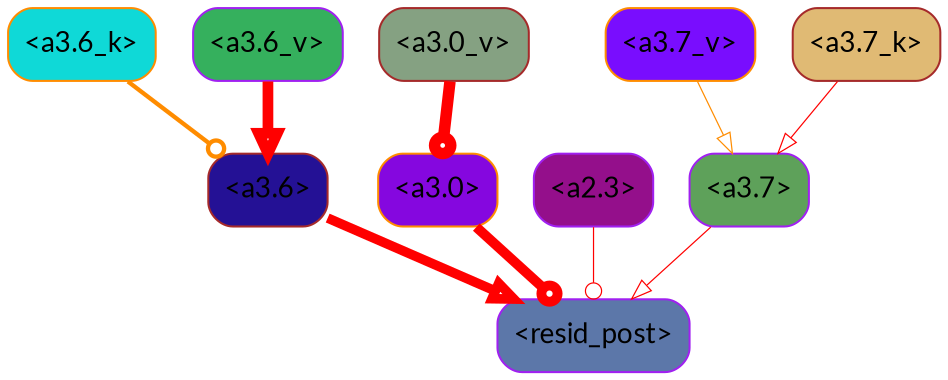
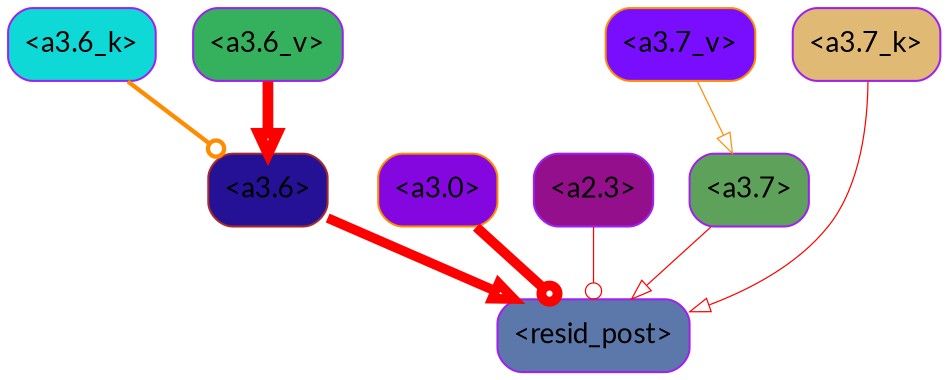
(82, 44) -> (82, 44)
(454, 44) -> none
(867, 44) -> (867, 44)
(814, 110) -> (831, 223)
